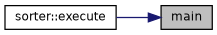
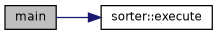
(132, 17) -> (72, 17)
